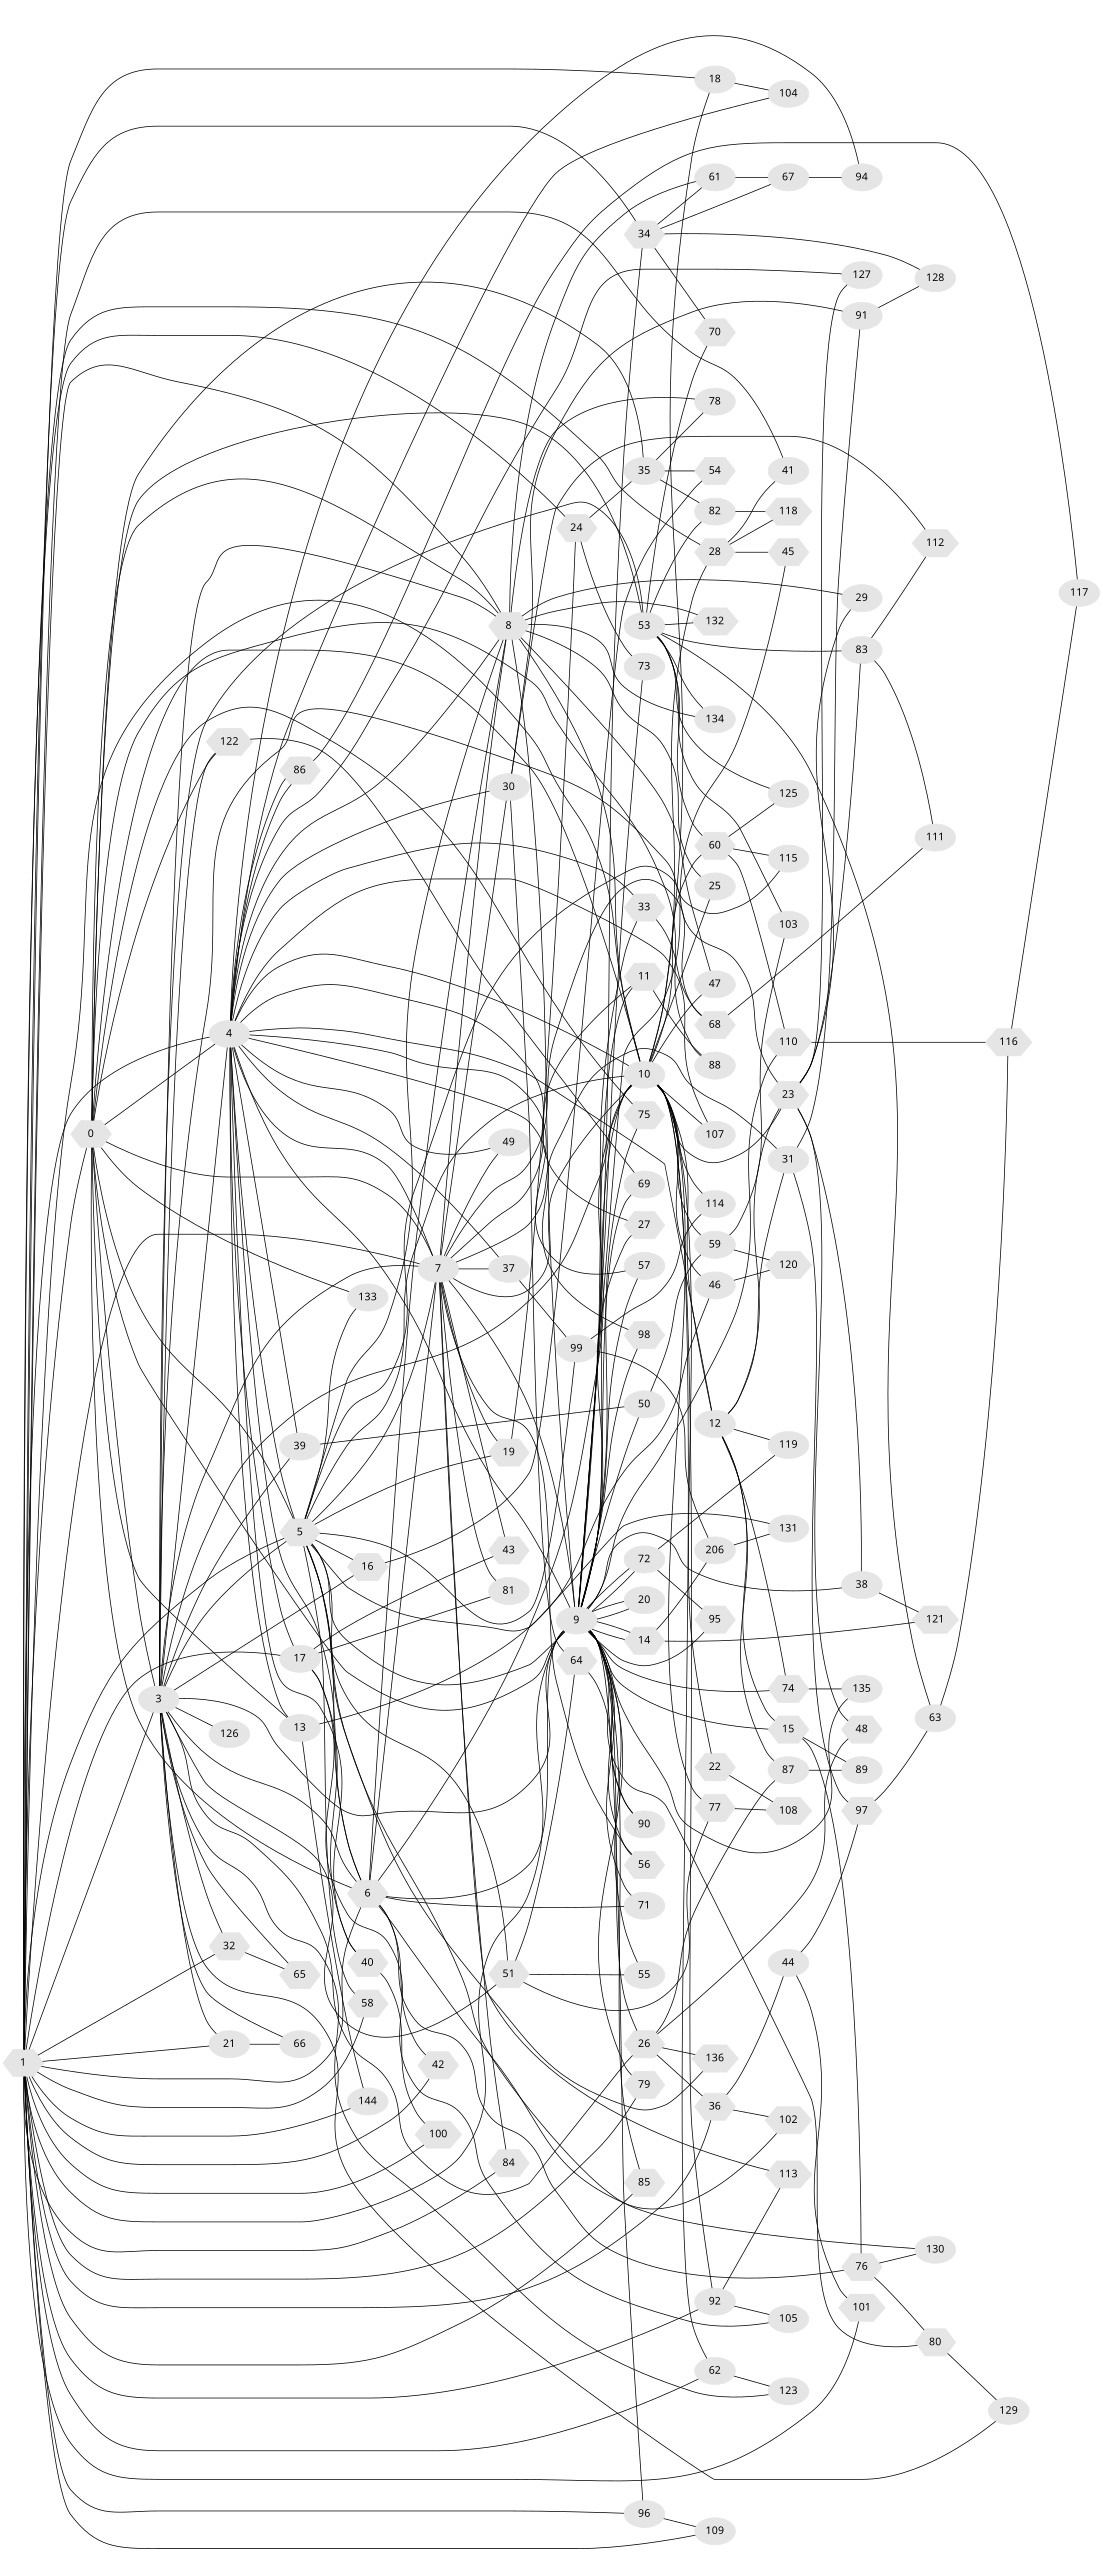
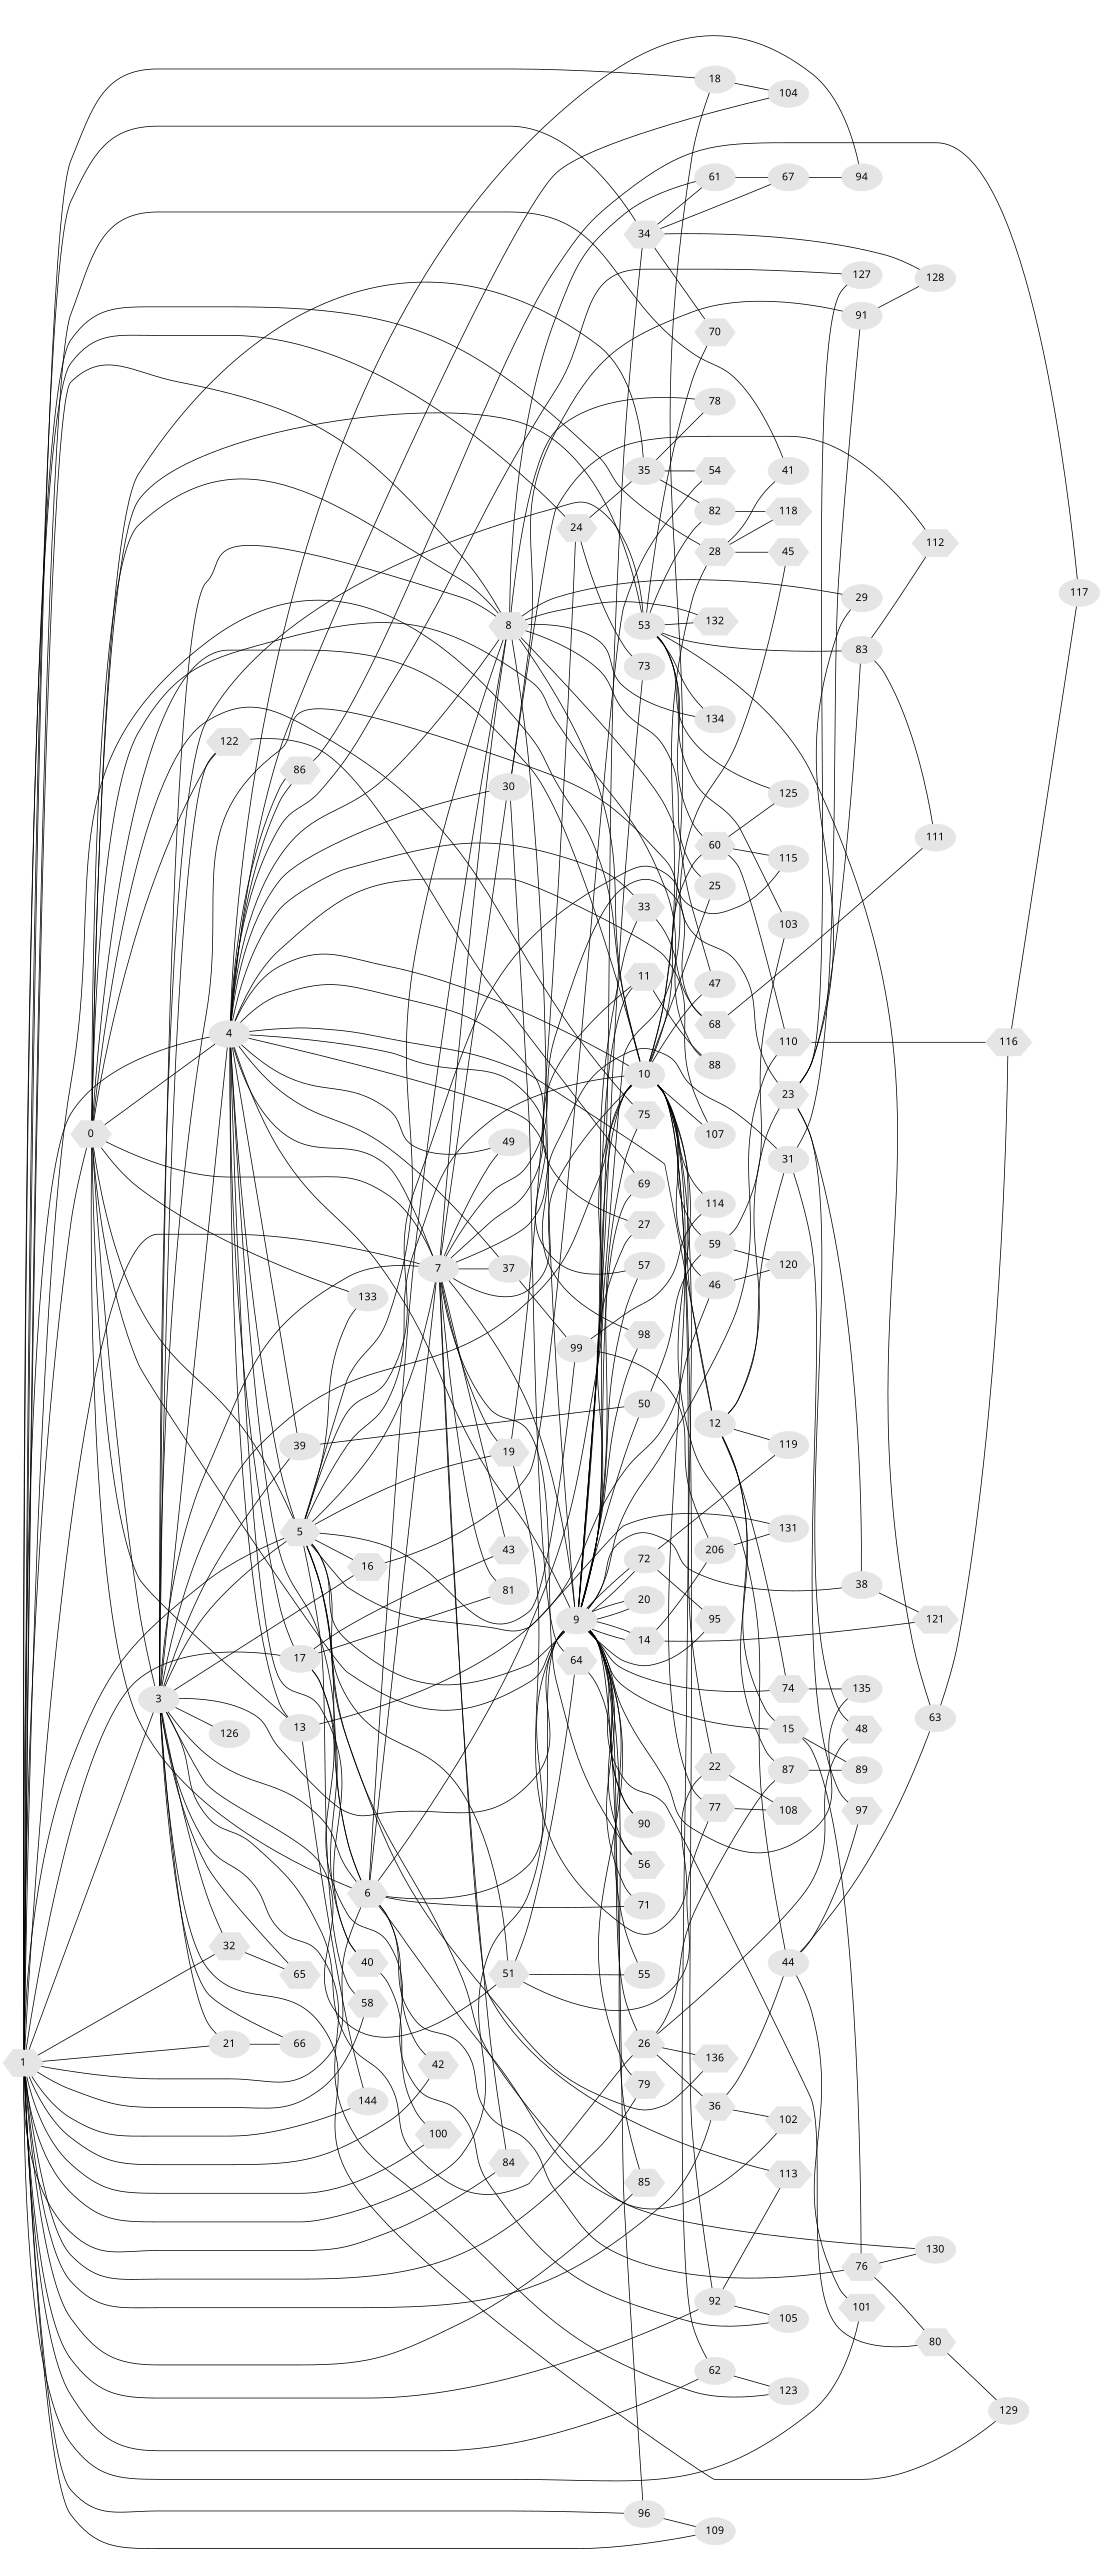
(707, 1162) -> (730, 1511)
(903, 1768) -> (876, 1848)
none -> (554, 1845)
